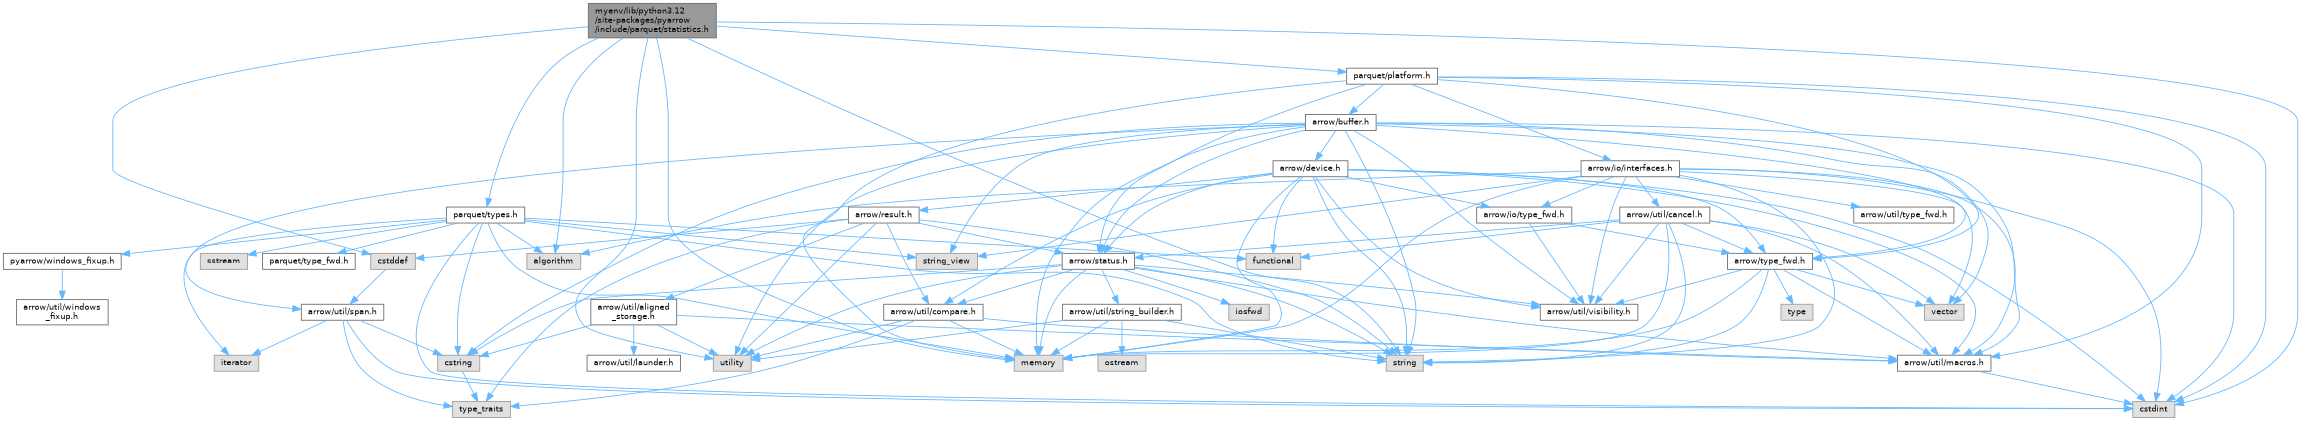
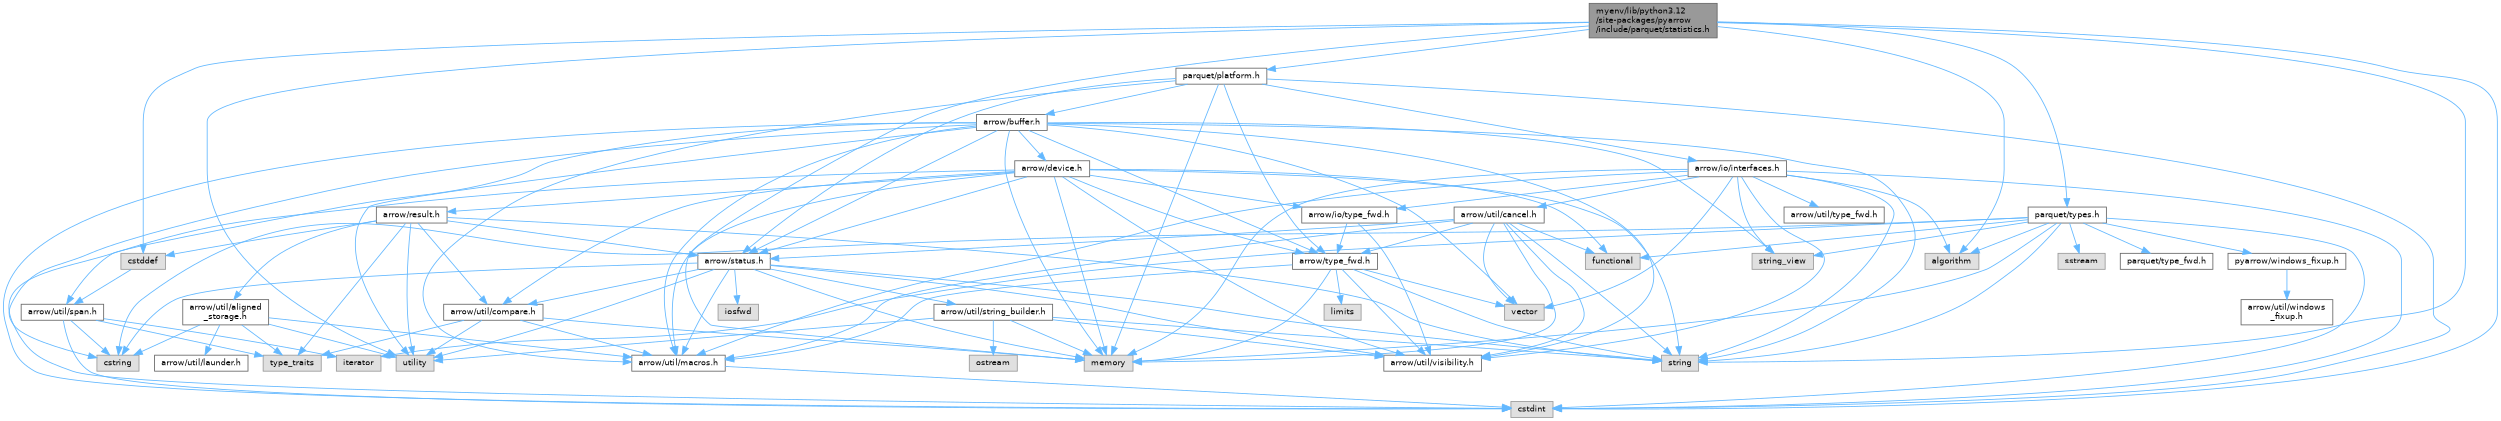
(1797, 312) -> (1343, 312)
none -> (1214, 338)
(470, 387) -> (259, 337)
